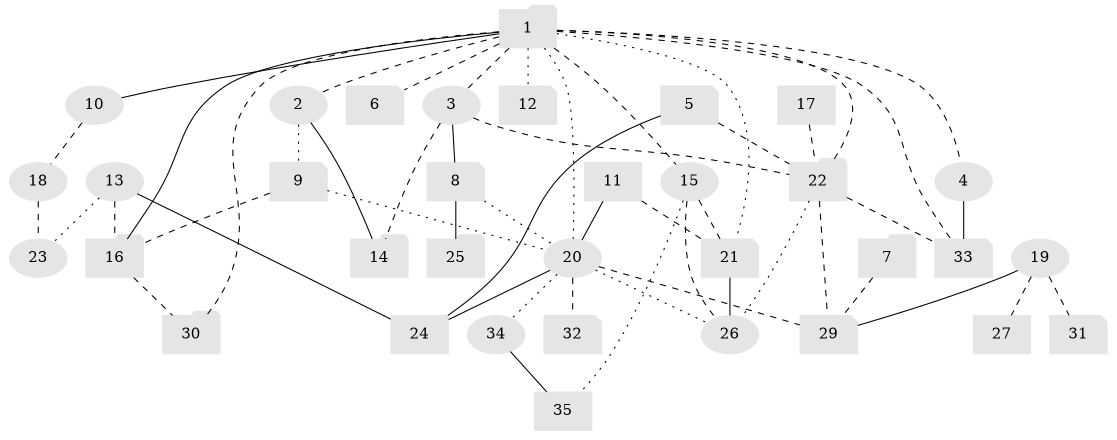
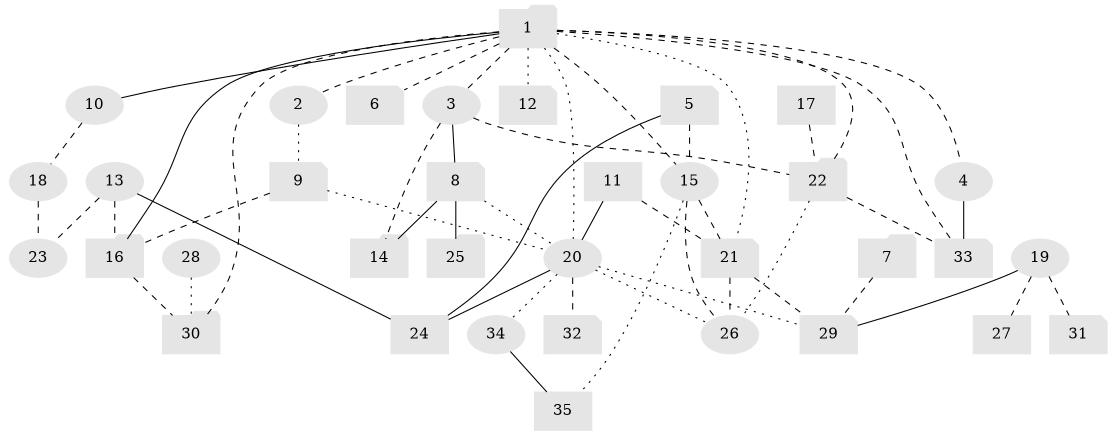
(756, 144) -> (690, 144)
(345, 179) -> (416, 222)
(77, 220) -> (77, 220)
none -> (191, 258)
(823, 258) -> (779, 297)
(689, 293) -> (689, 293)
(730, 297) -> (730, 297)
